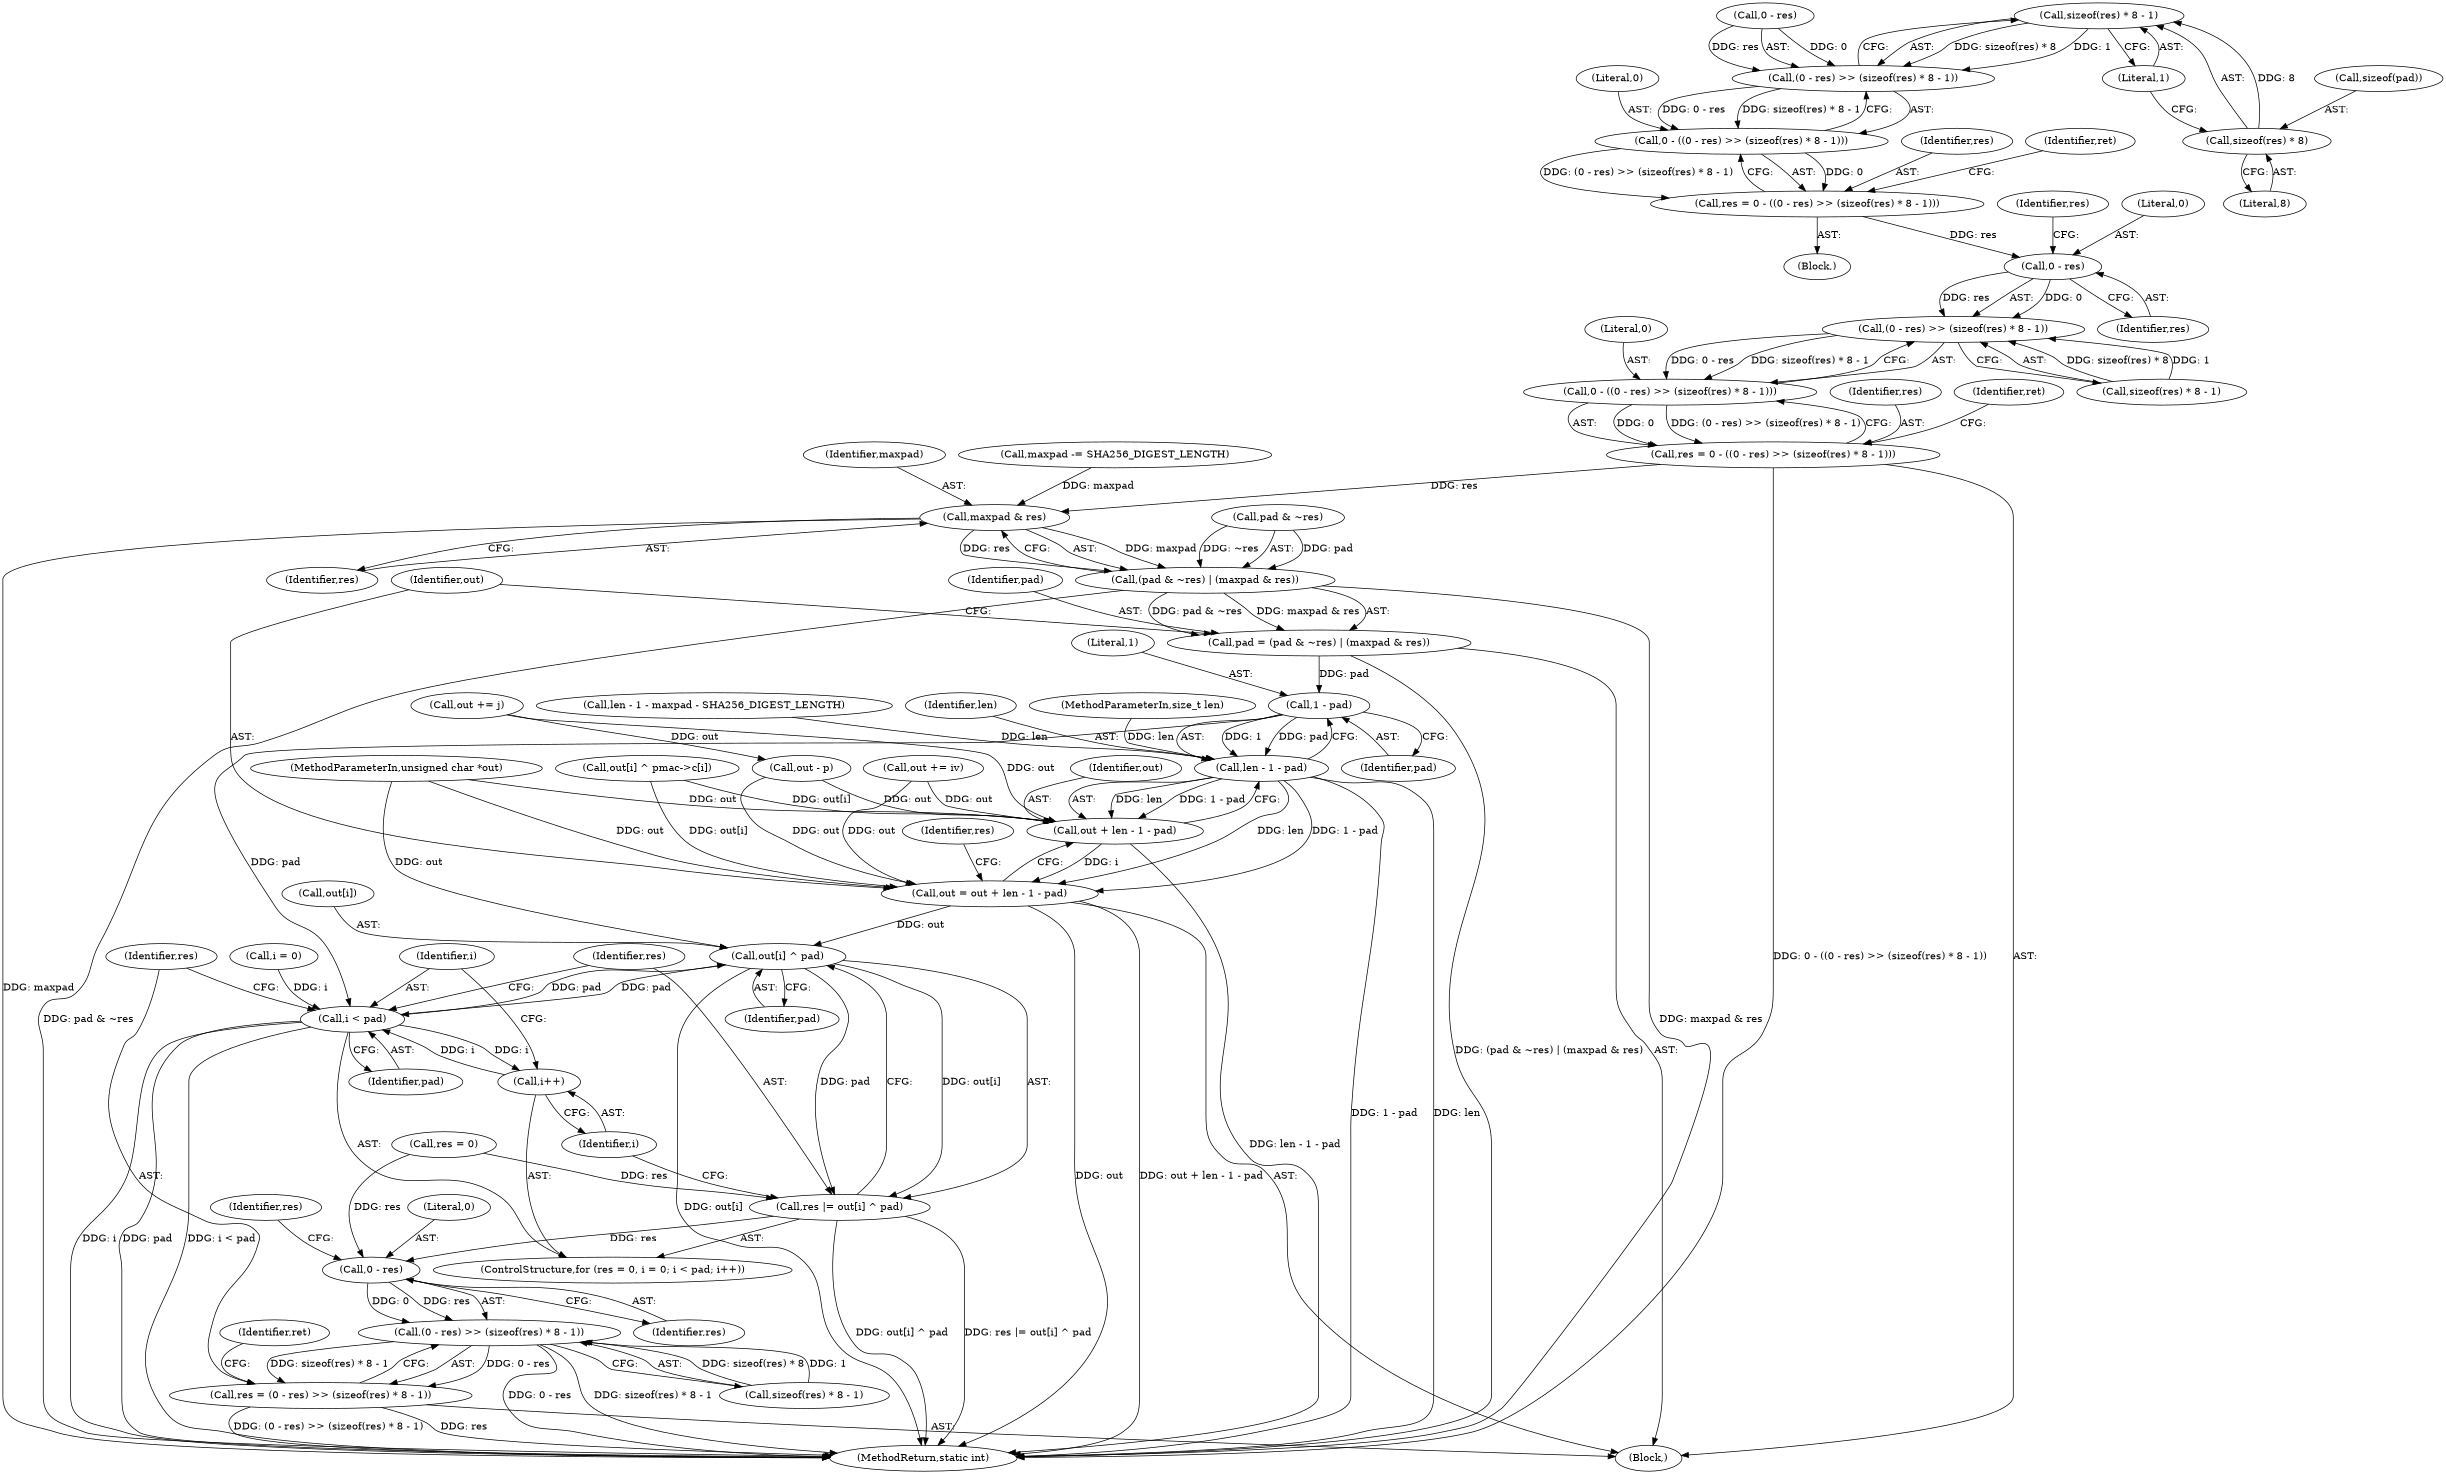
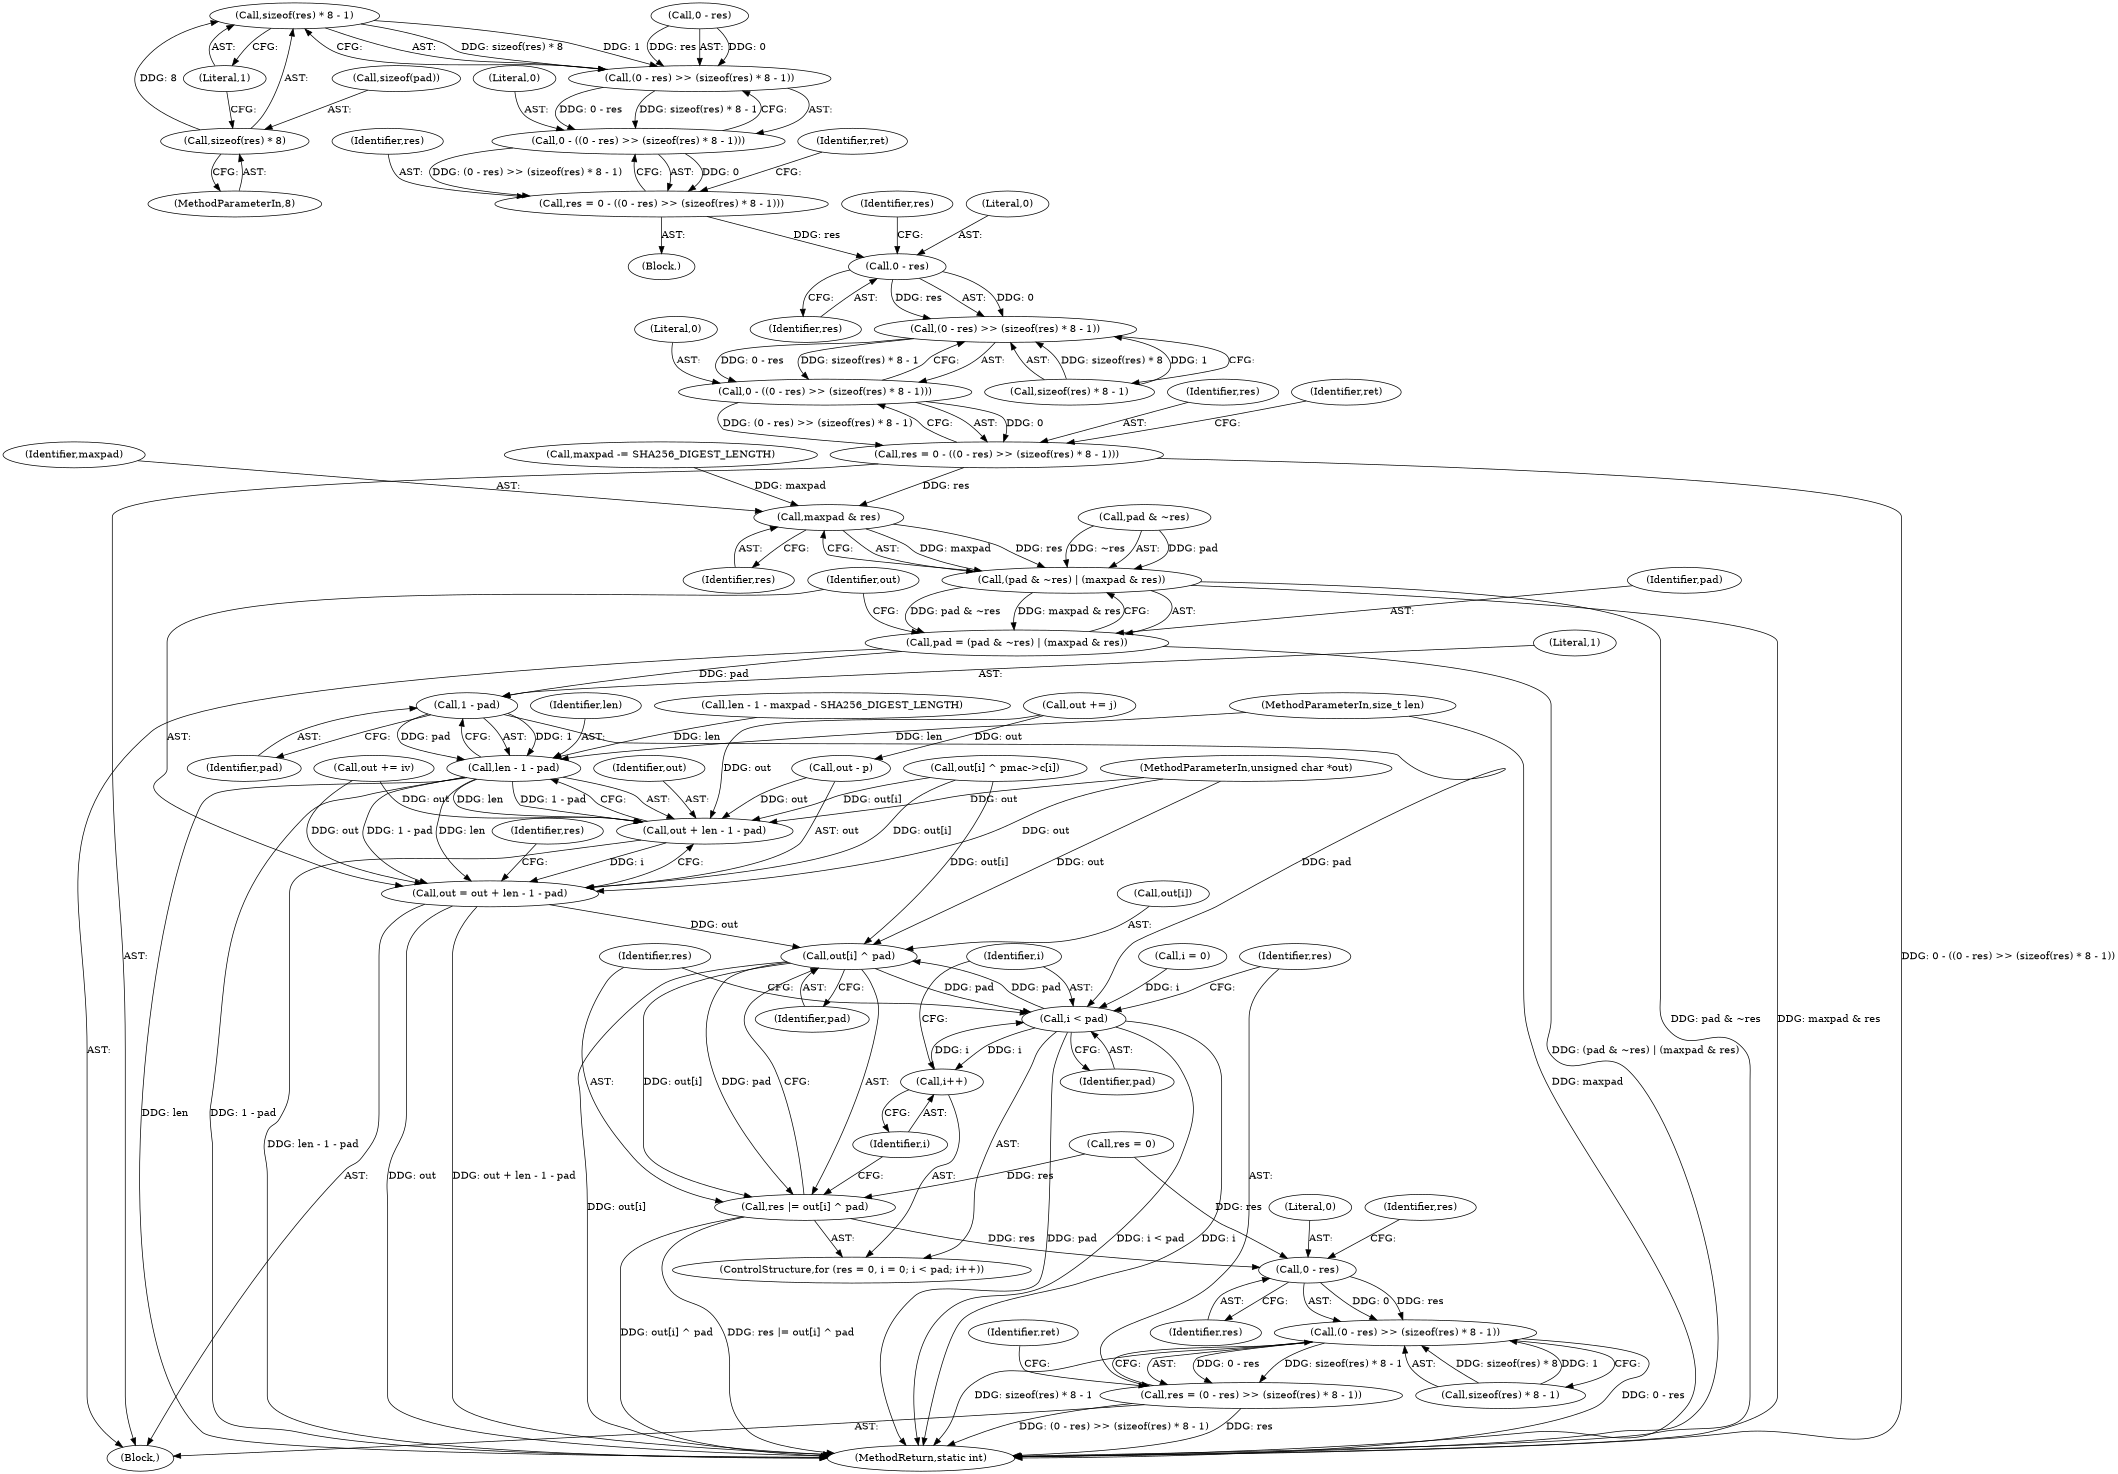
(2265, 204) -> (235, 204)
none -> (1118, 620)
(816, 831) -> (837, 831)
none -> (942, 868)
(3, 945) -> (1689, 1340)
